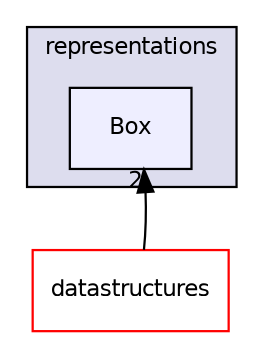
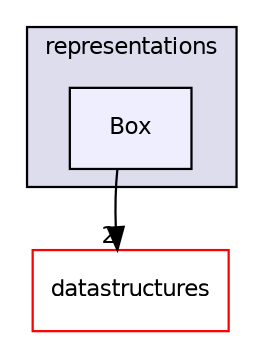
(146, 221) -> (116, 201)
